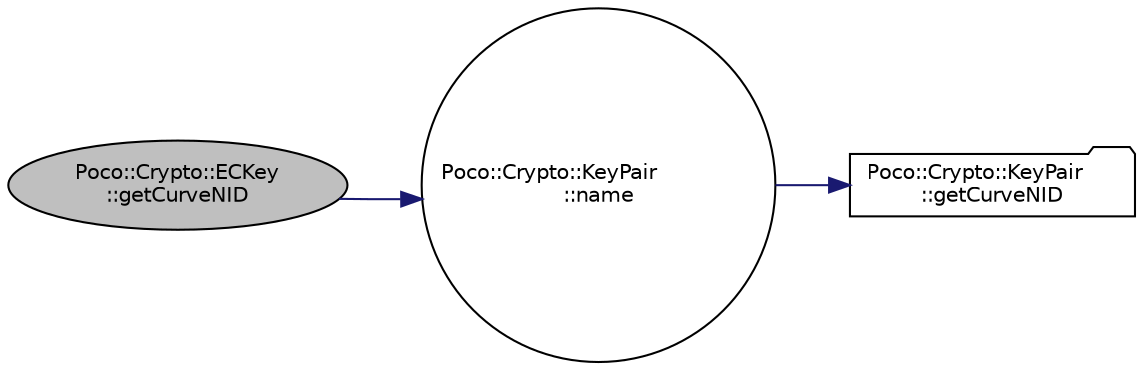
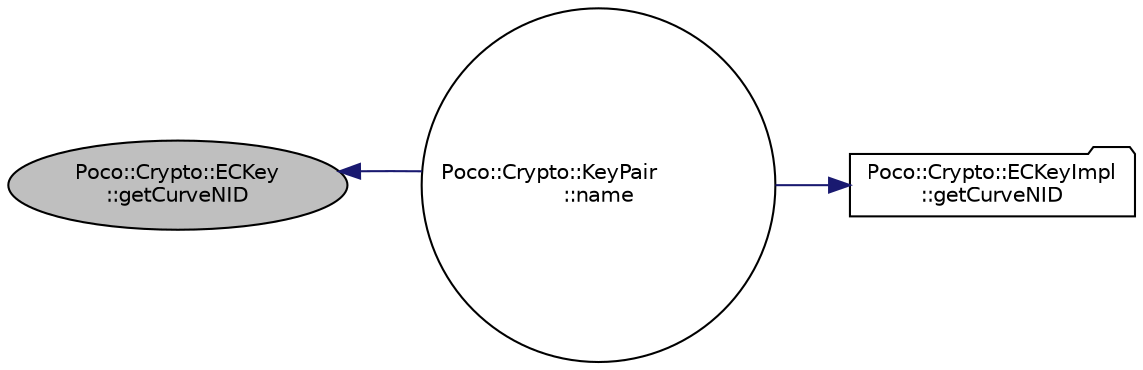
(992, 185) -> (992, 185)
(370, 199) -> (391, 171)
